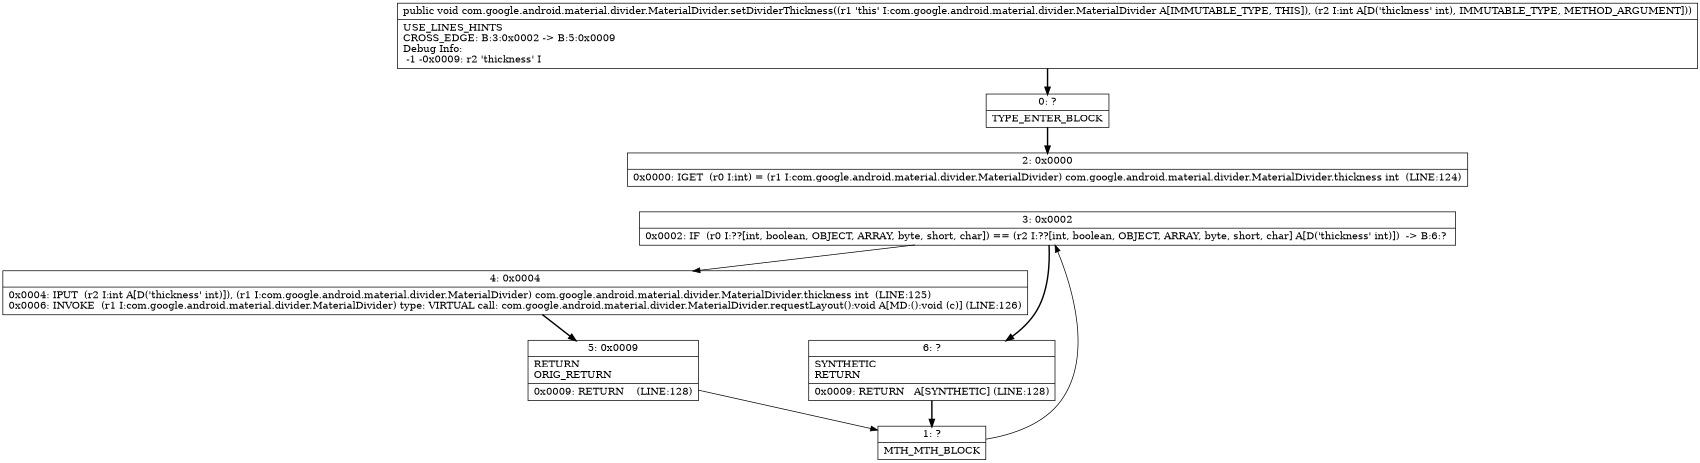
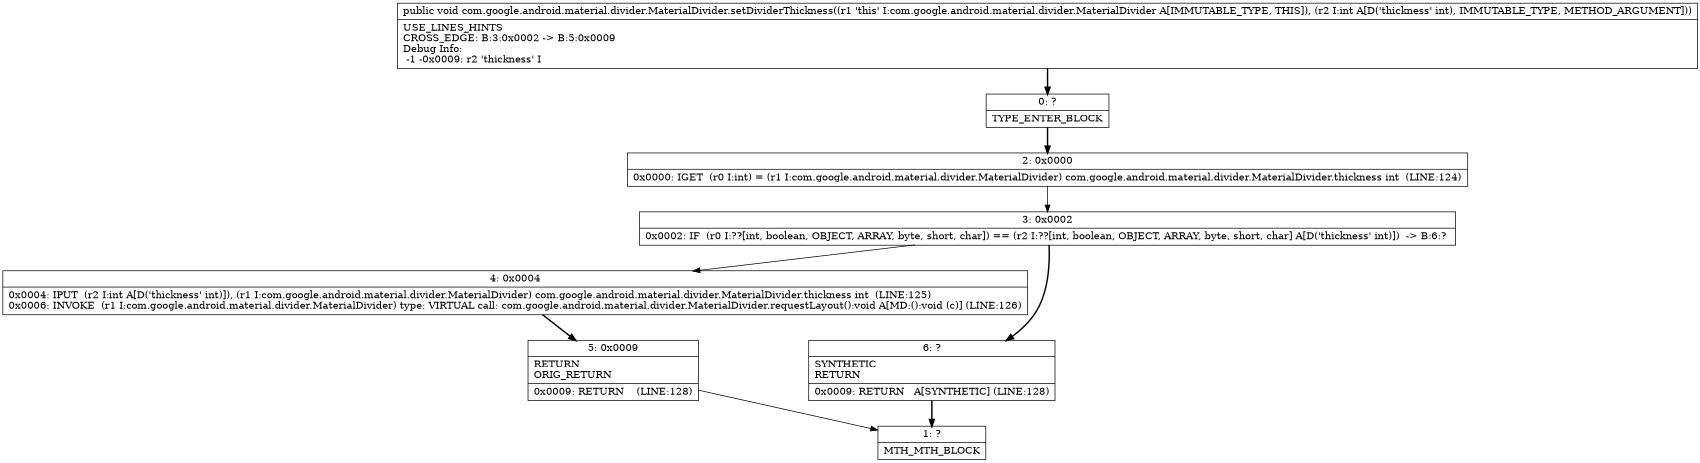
(1075, 369) -> (1048, 195)
